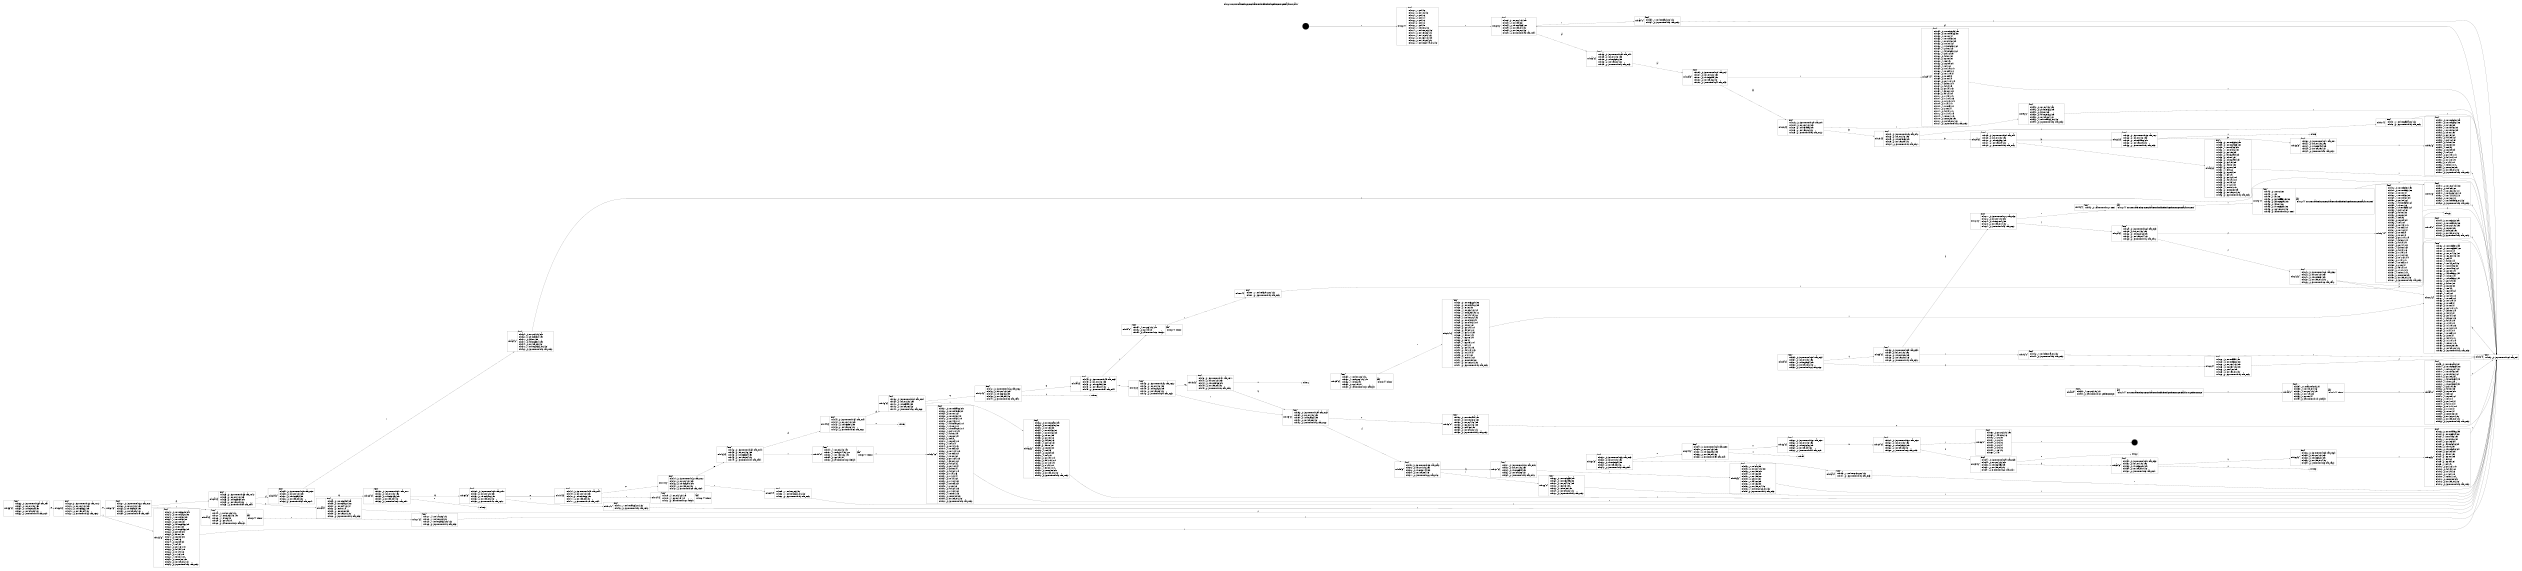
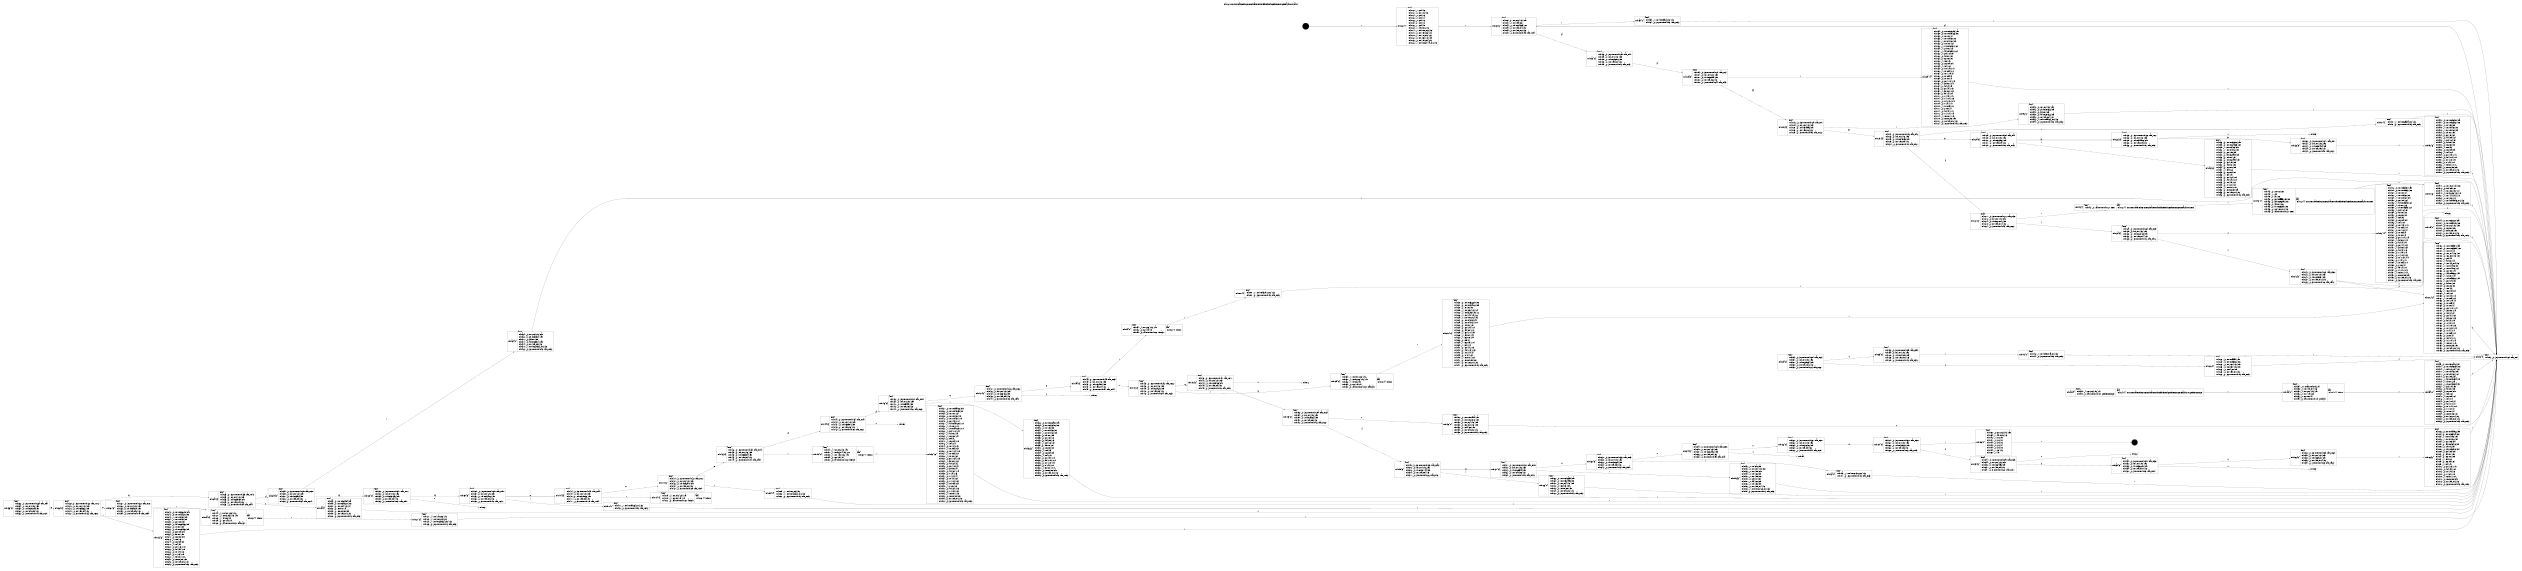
(1945, 288) -> (1945, 180)
(1228, 407) -> (1253, 393)
none -> (1561, 466)
(180, 503) -> (154, 496)
